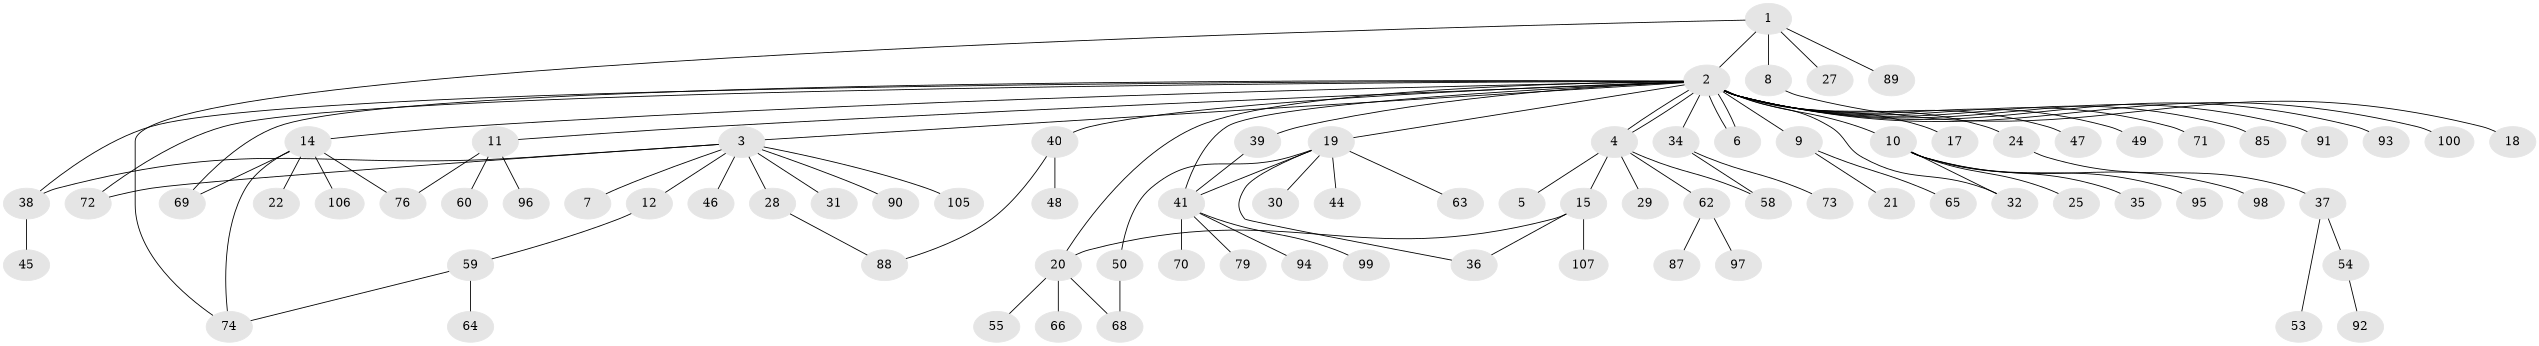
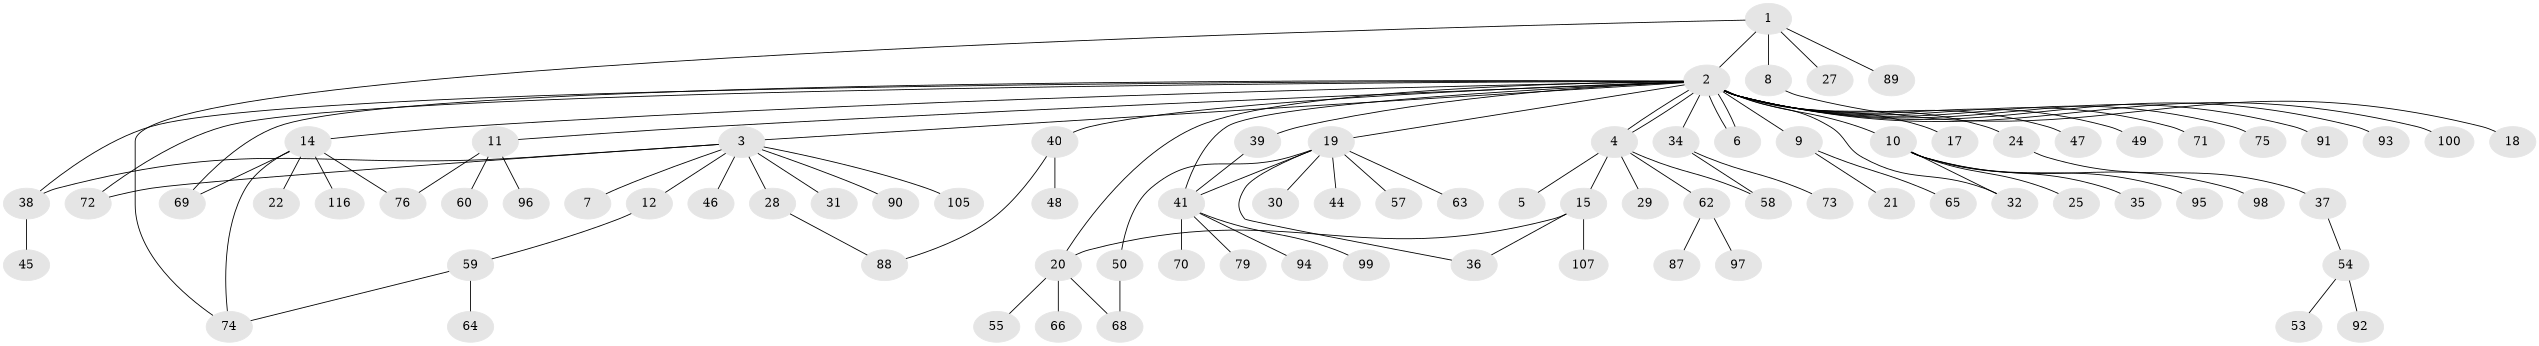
(2263, 142) -> (2263, 142)
(340, 204) -> (340, 204)
none -> (1399, 204)
(2311, 265) -> (2322, 296)
